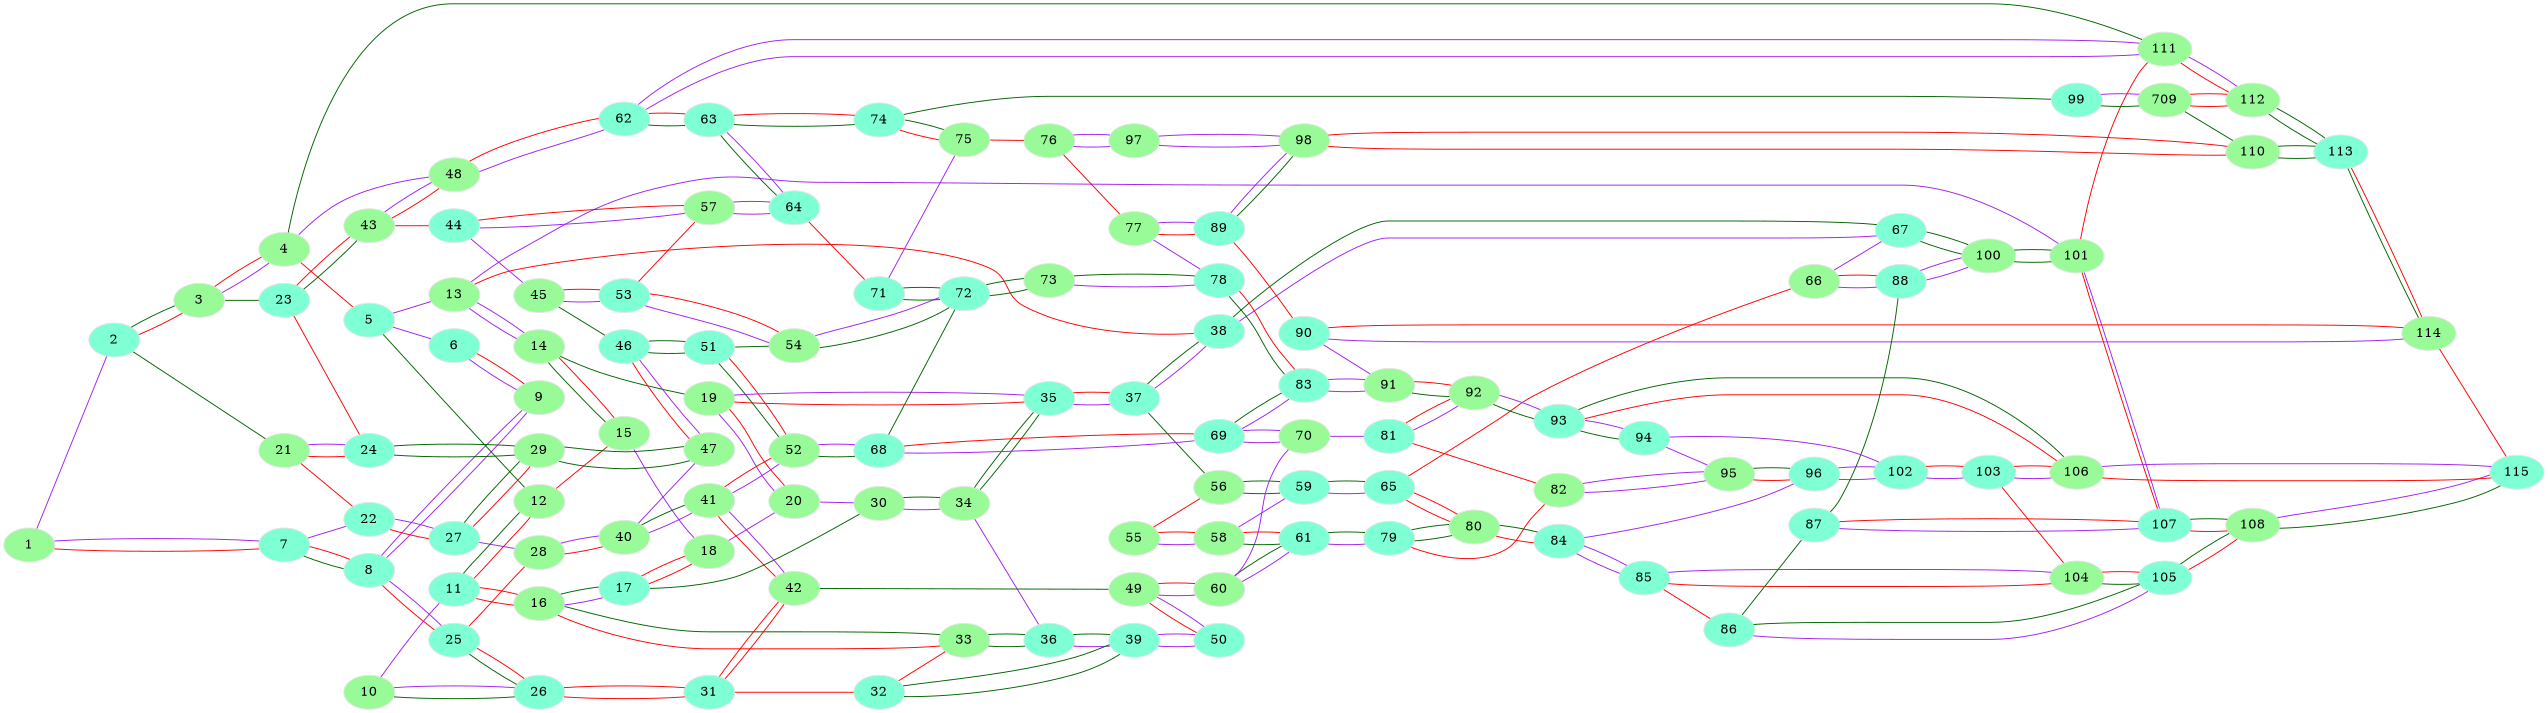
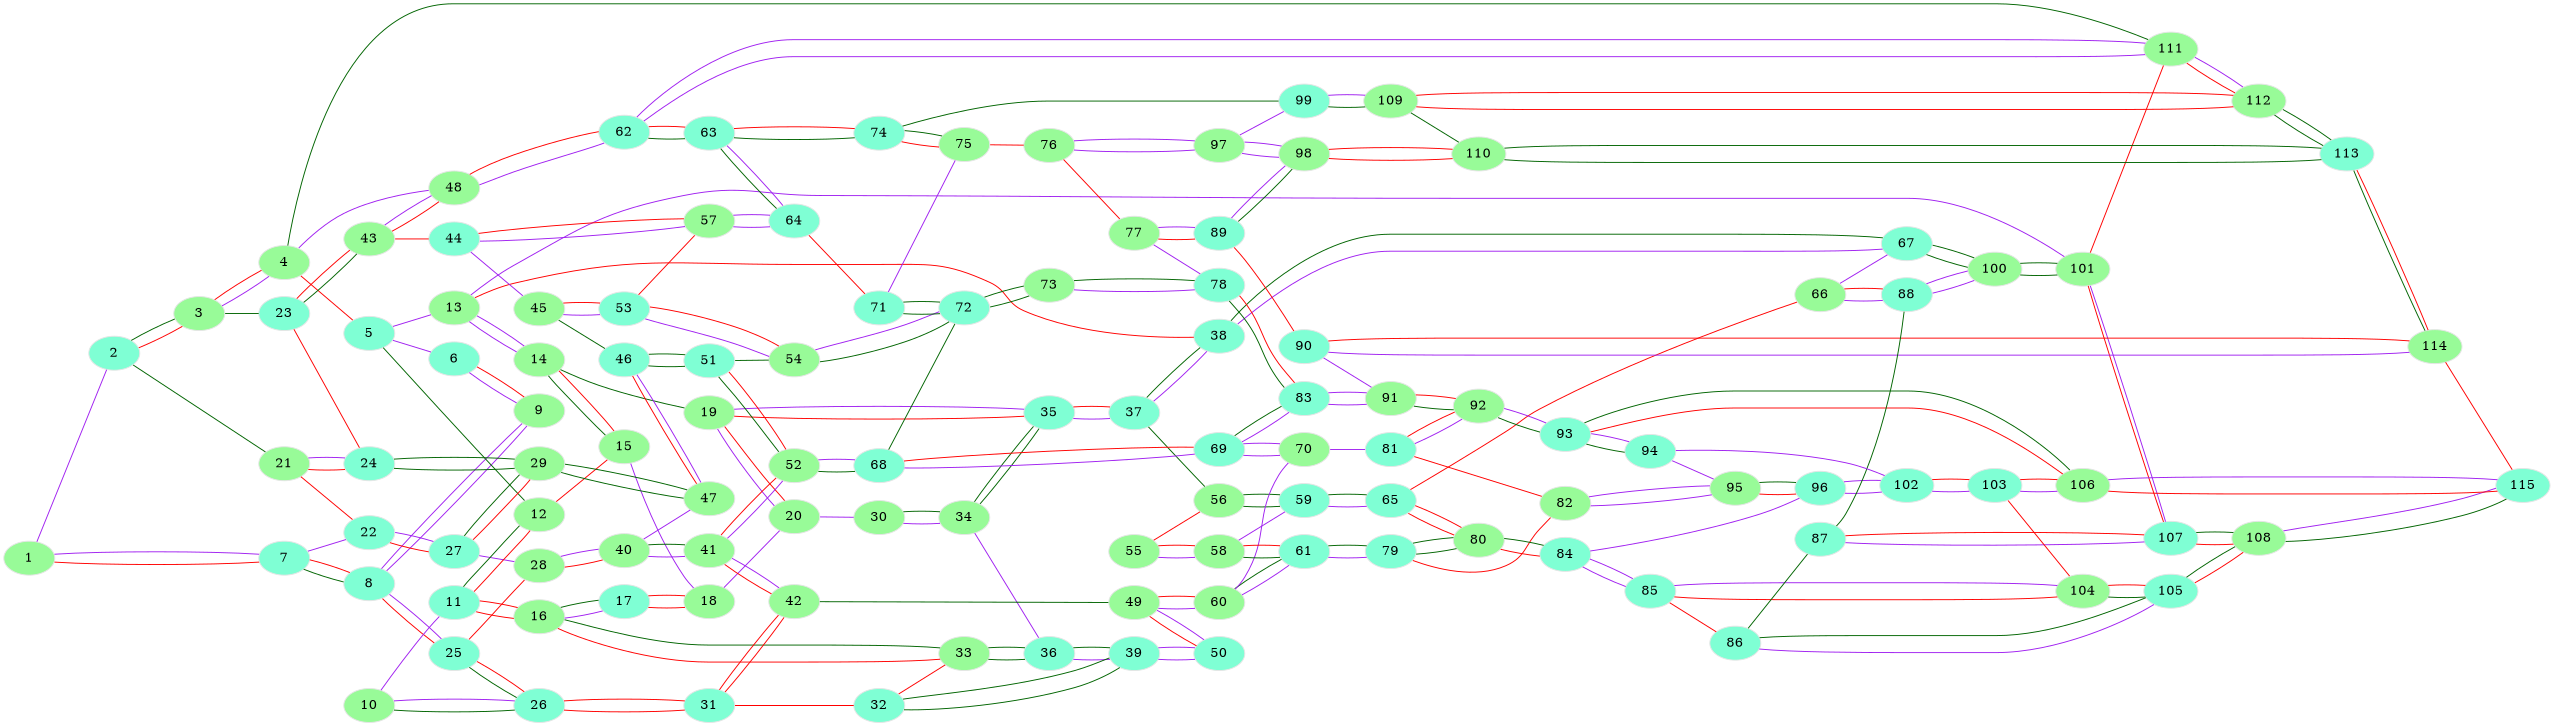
(2165, 100) -> (1391, 101)
none -> (1262, 123)
(755, 569) -> none
